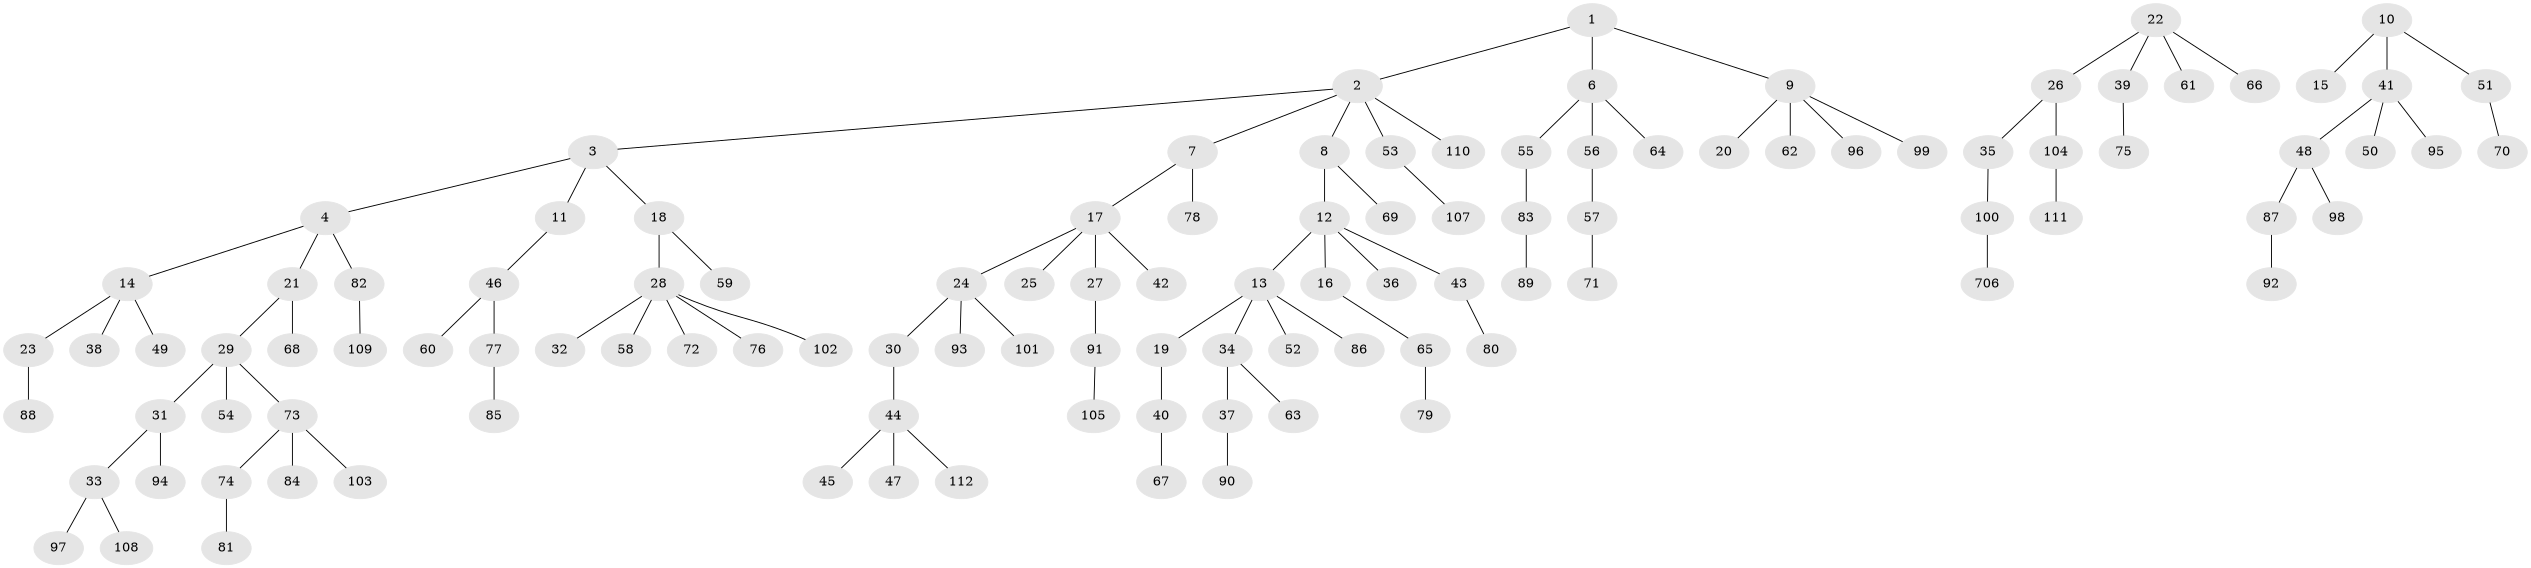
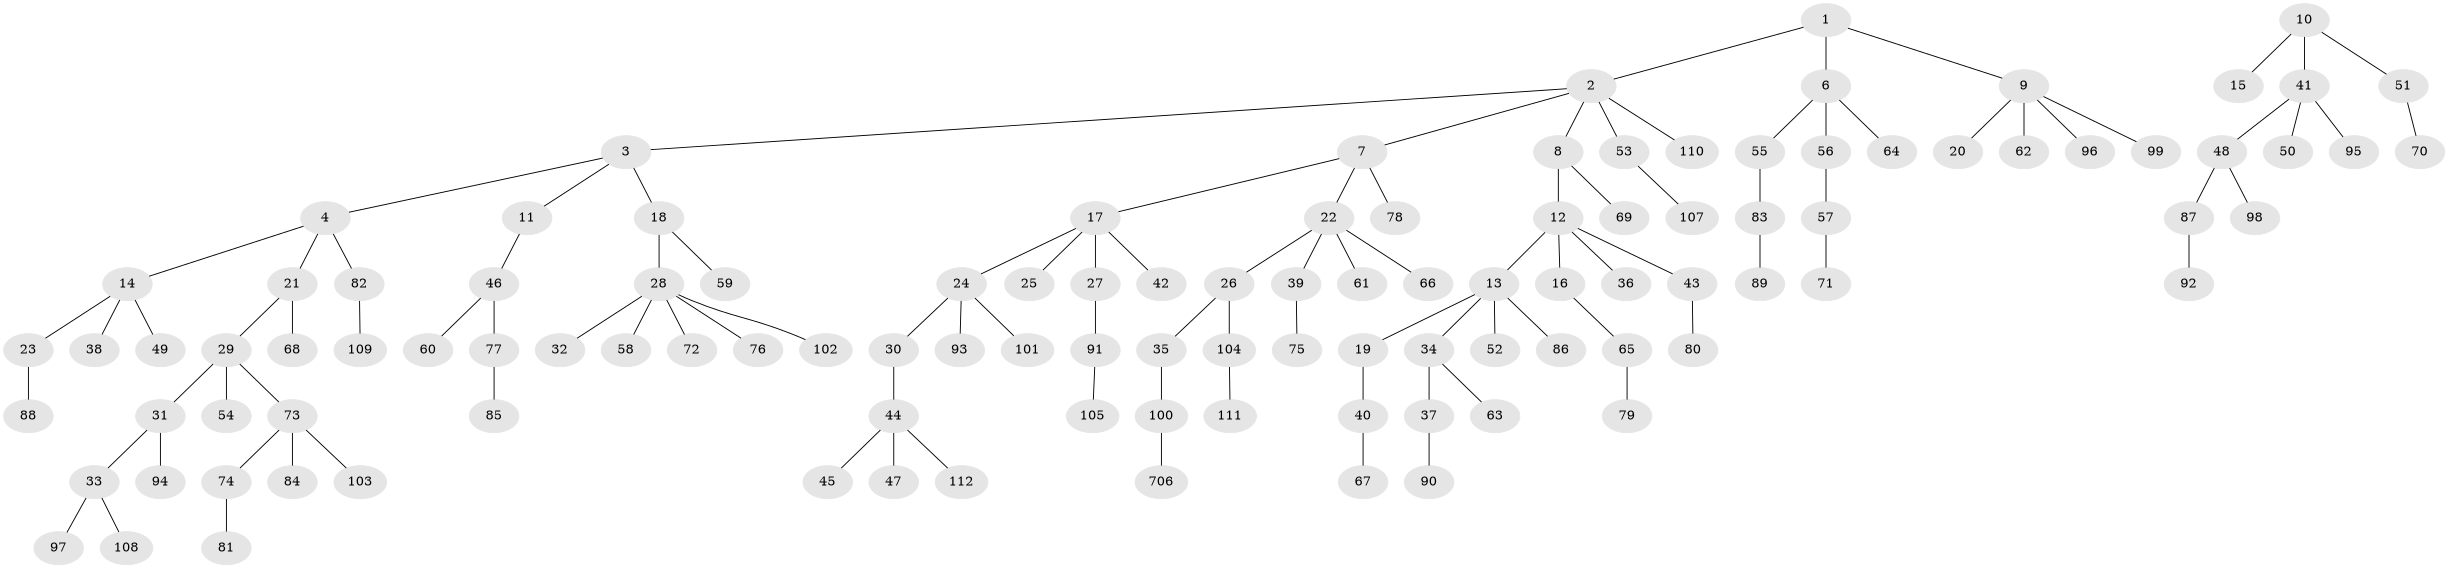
none -> (1346, 185)
